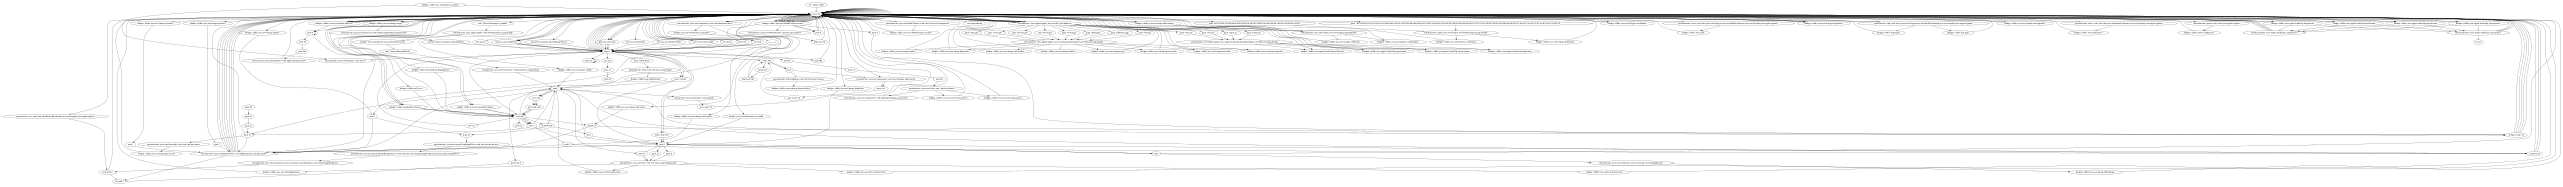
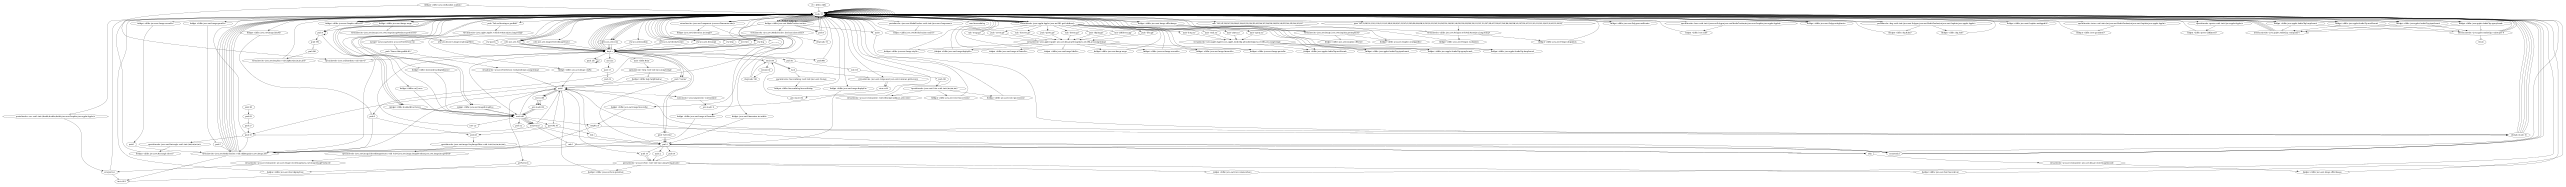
(506, 42) -> (513, 42)
(532, 126) -> (535, 126)
